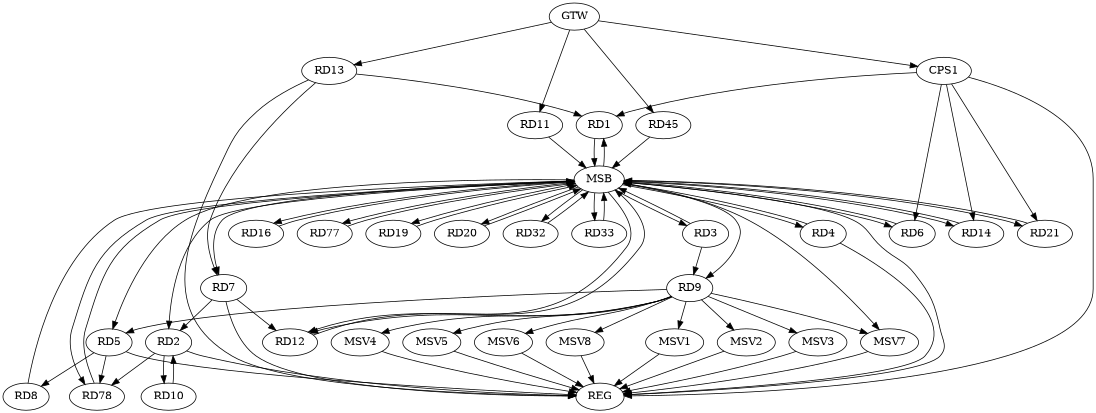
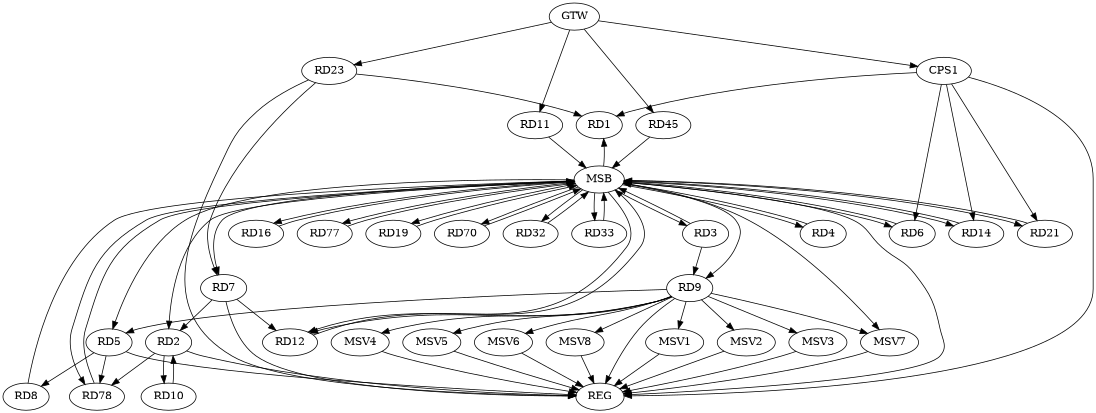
(329, 71) -> (329, 71)
(594, 149) -> none
(462, 234) -> (462, 234)
(914, 361) -> (636, 333)
